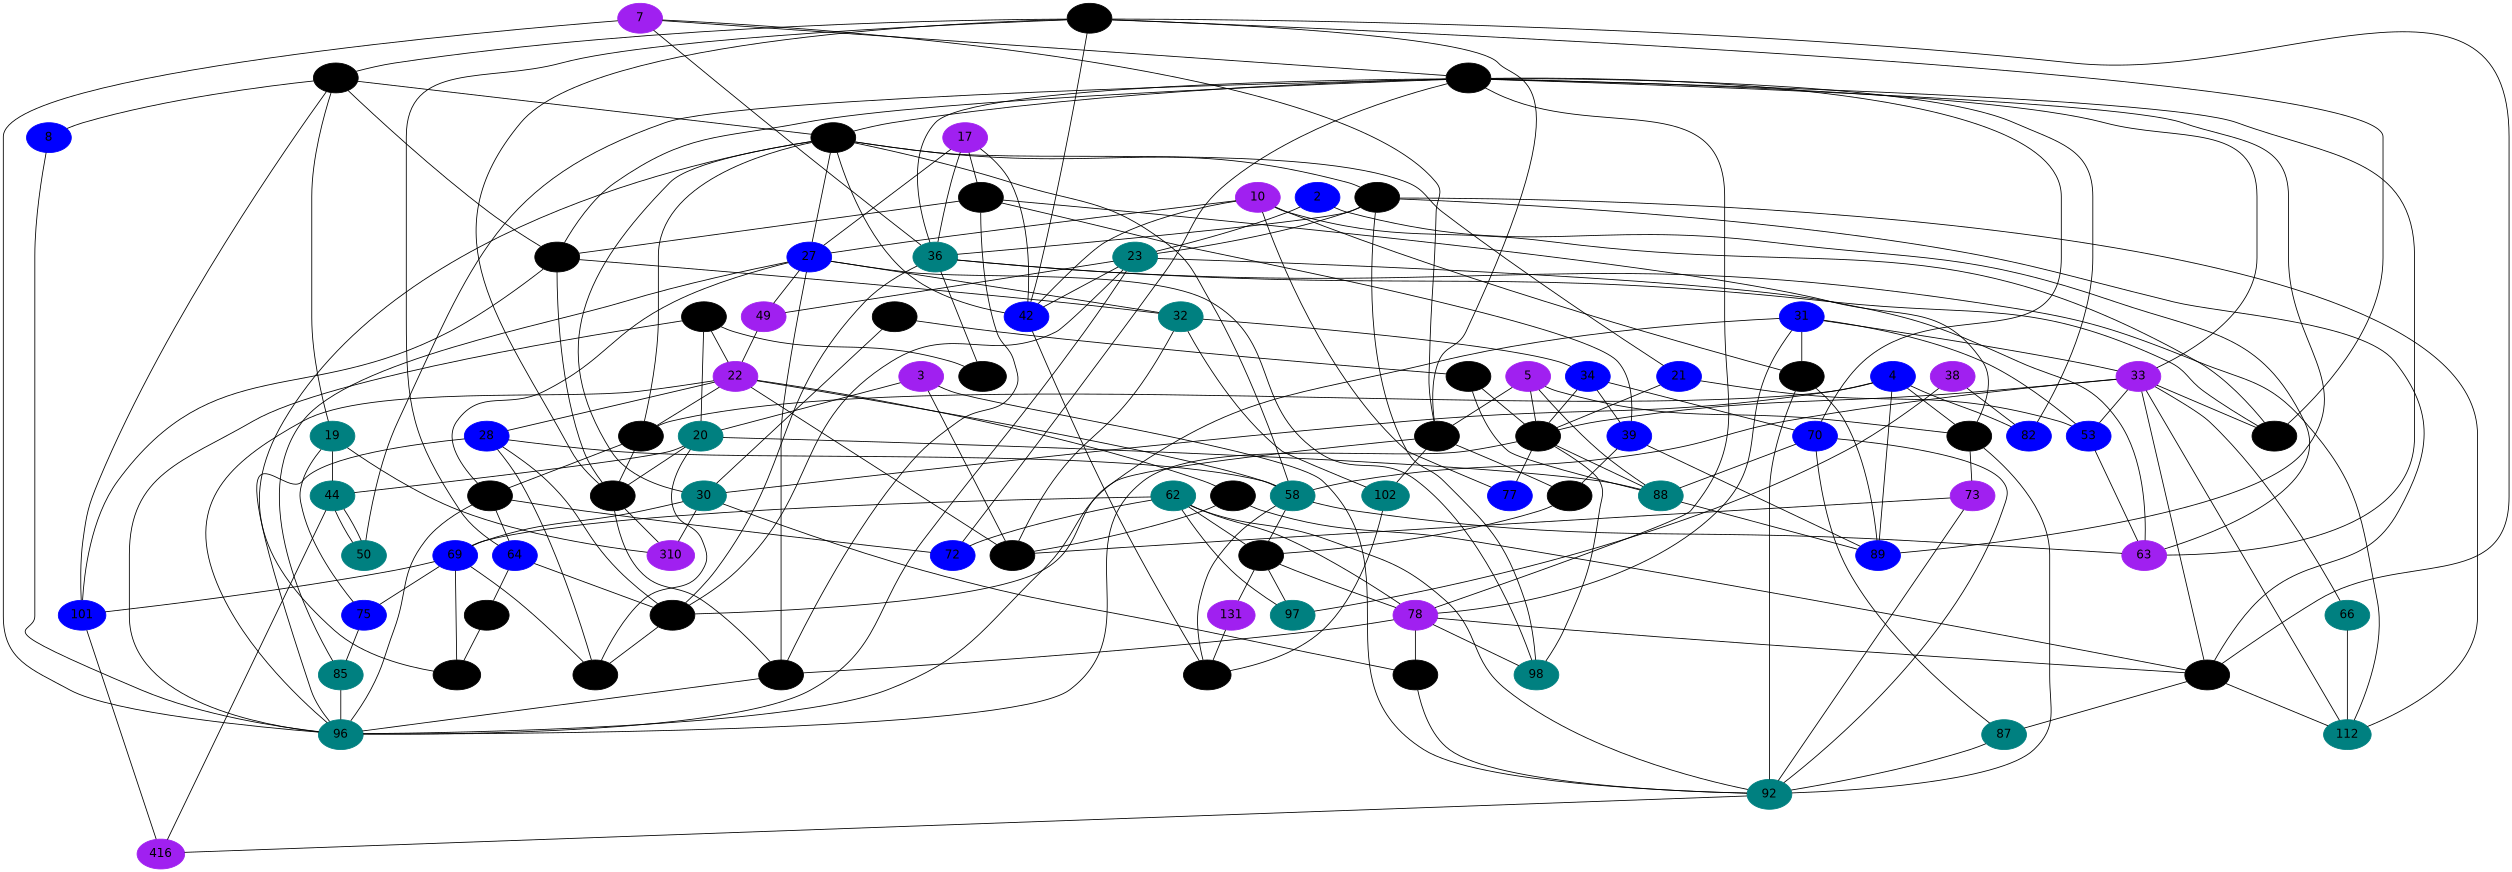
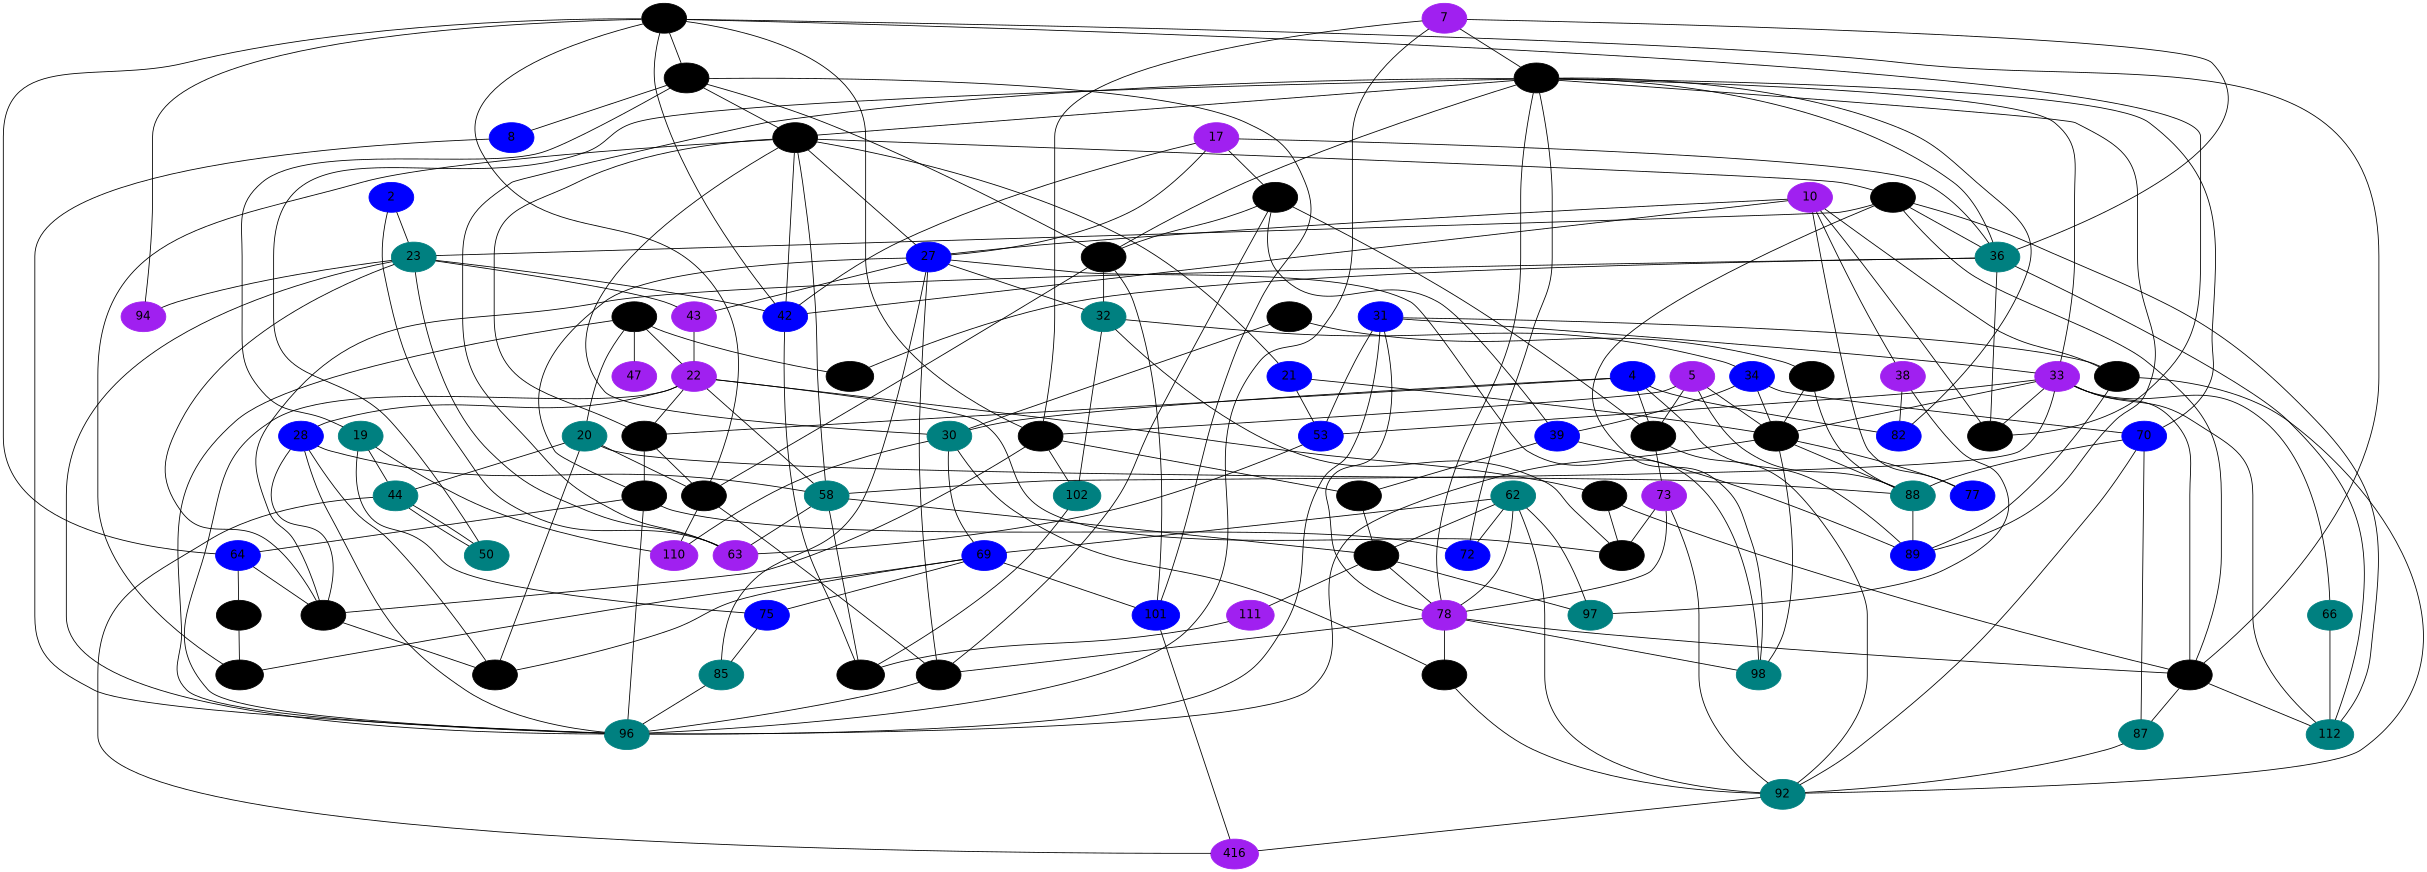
none -> (1854, 288)
none -> (143, 317)
(764, 317) -> (694, 317)
none -> (634, 376)
(921, 376) -> none
(671, 556) -> (674, 556)
none -> (1591, 589)
(1231, 615) -> (1250, 615)
